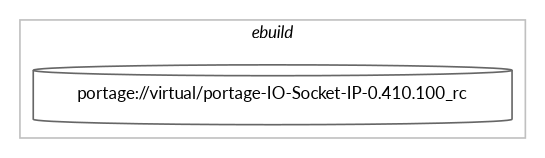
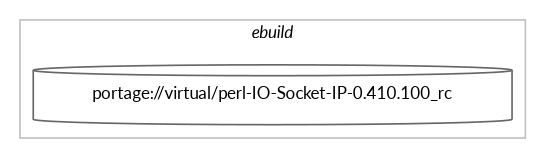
(273, 95) -> (273, 95)
